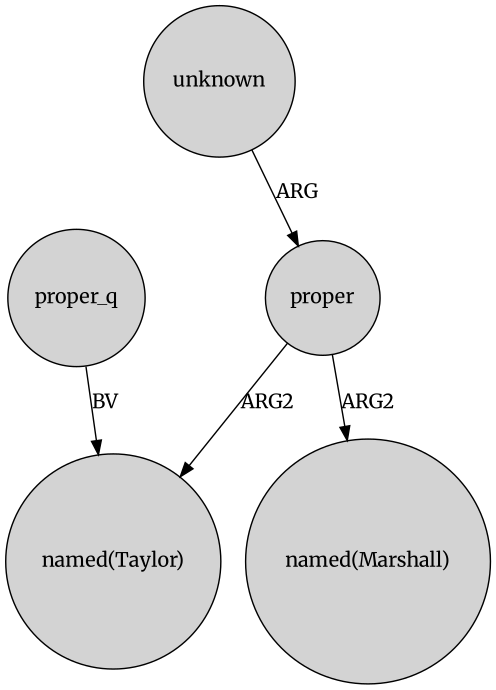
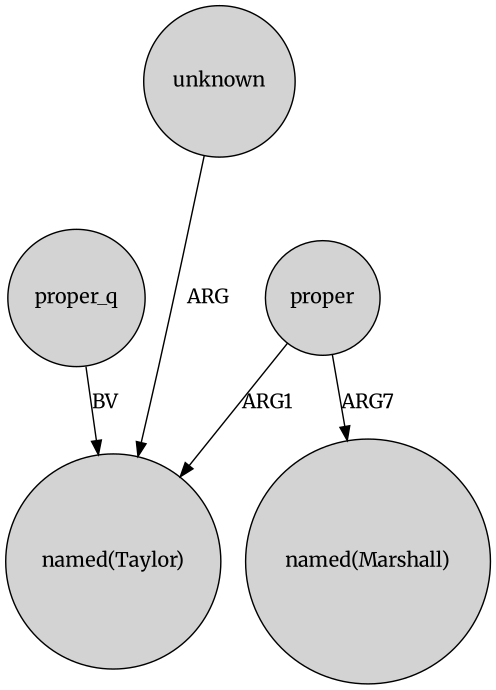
(272, 191) -> (174, 299)
(268, 403) -> (268, 403)
(368, 403) -> (368, 403)
